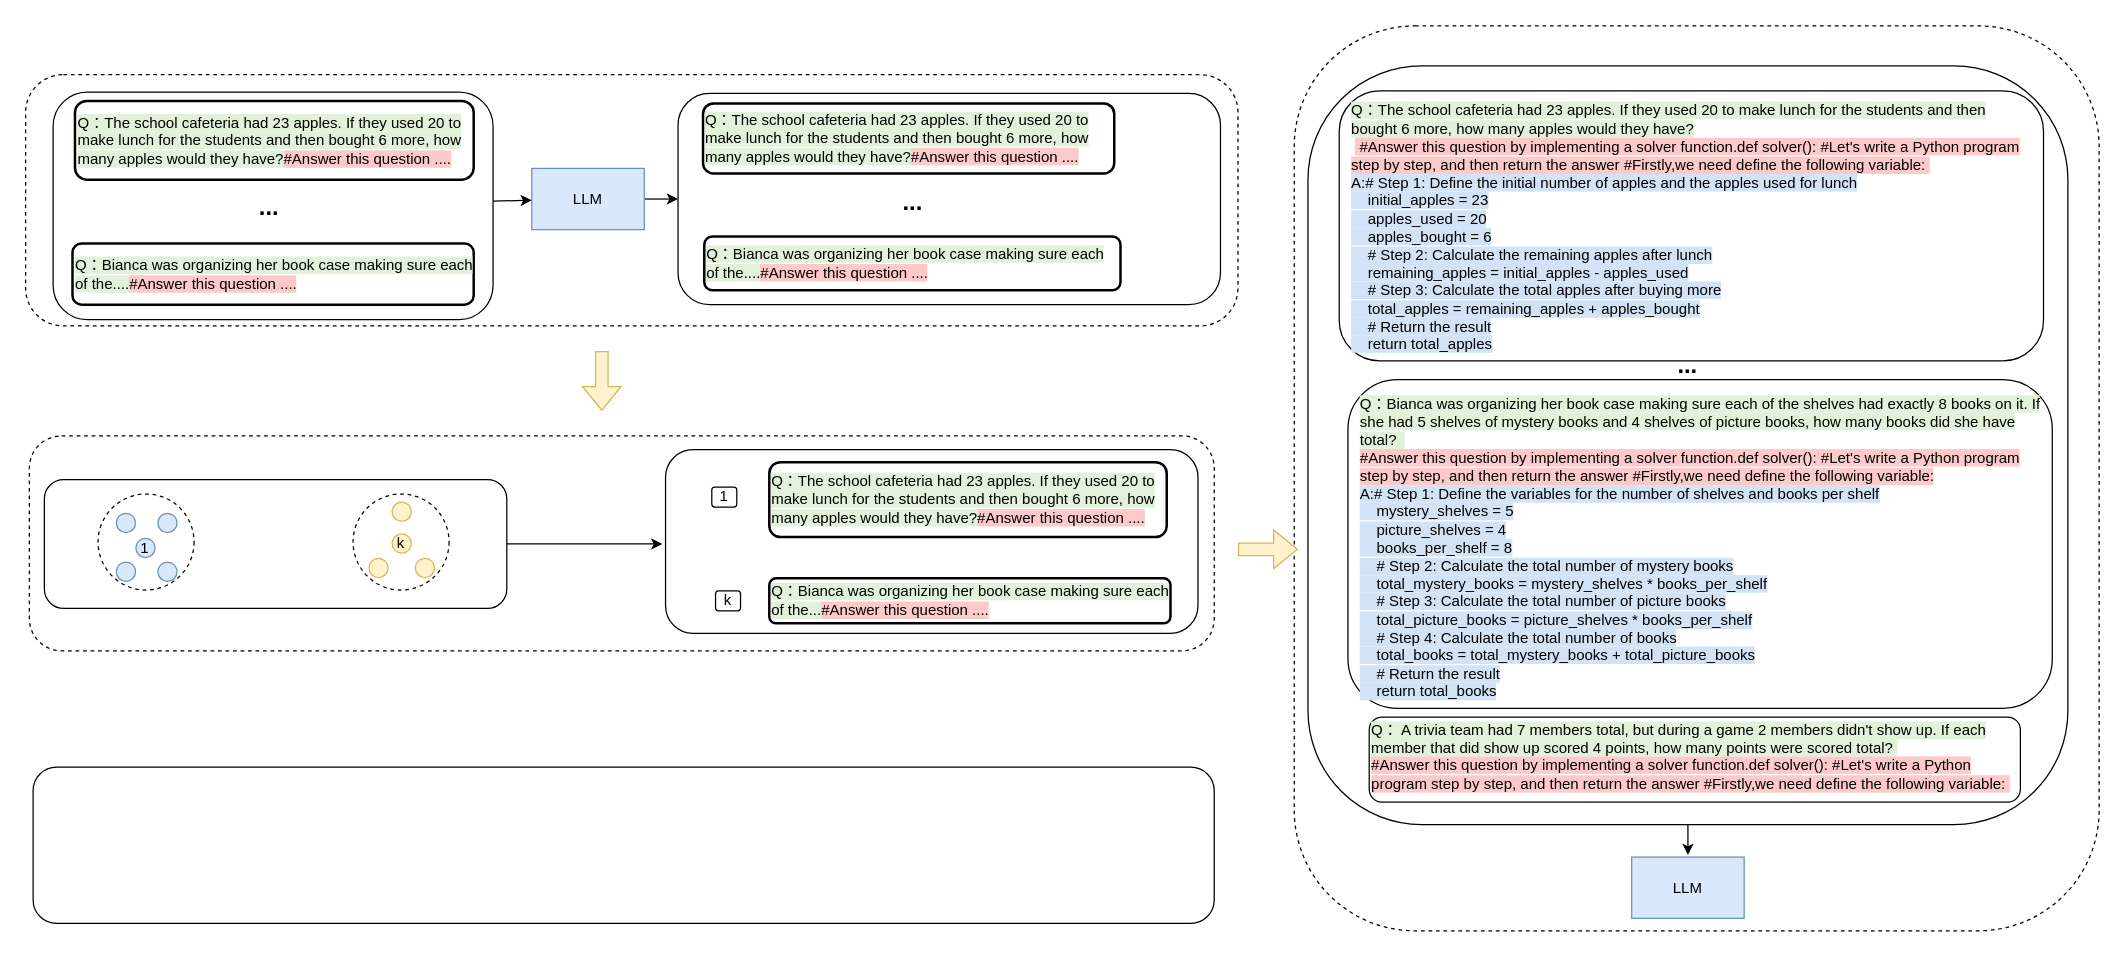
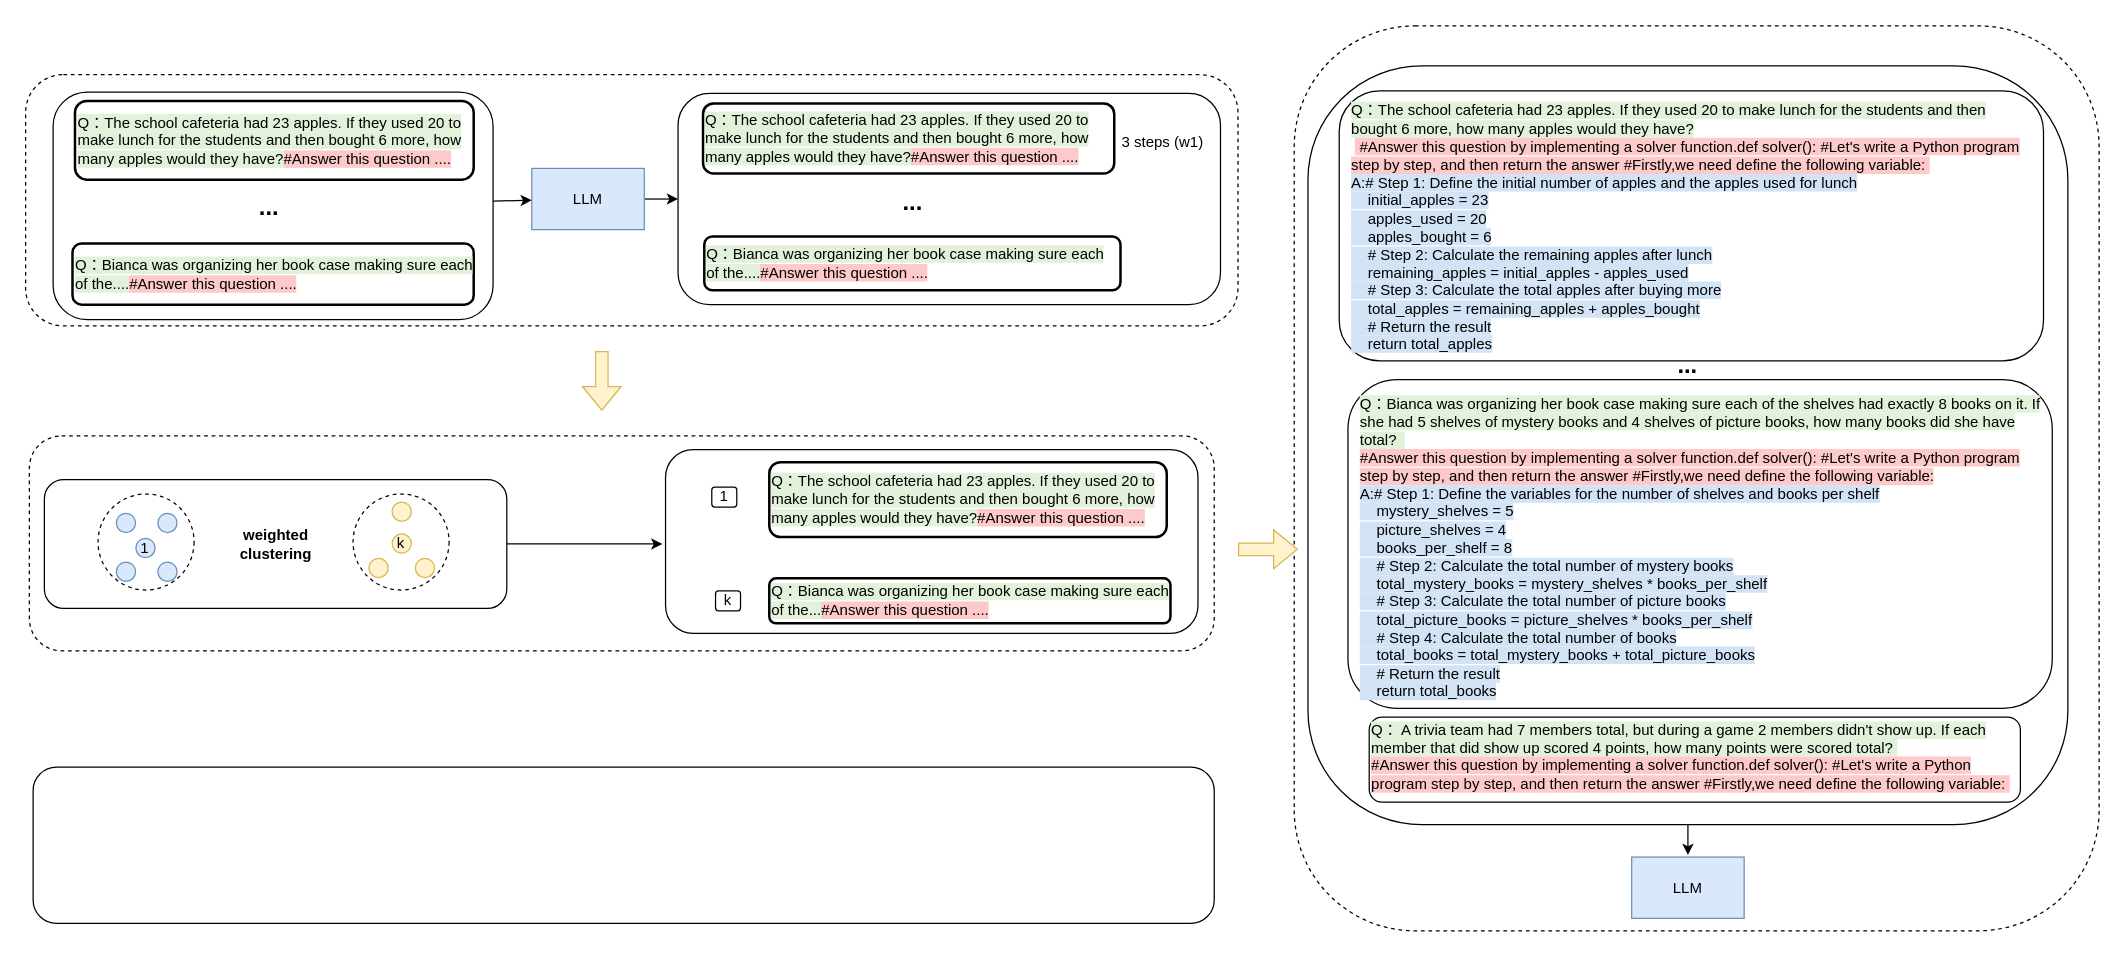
none -> (1163, 142)
none -> (276, 544)
